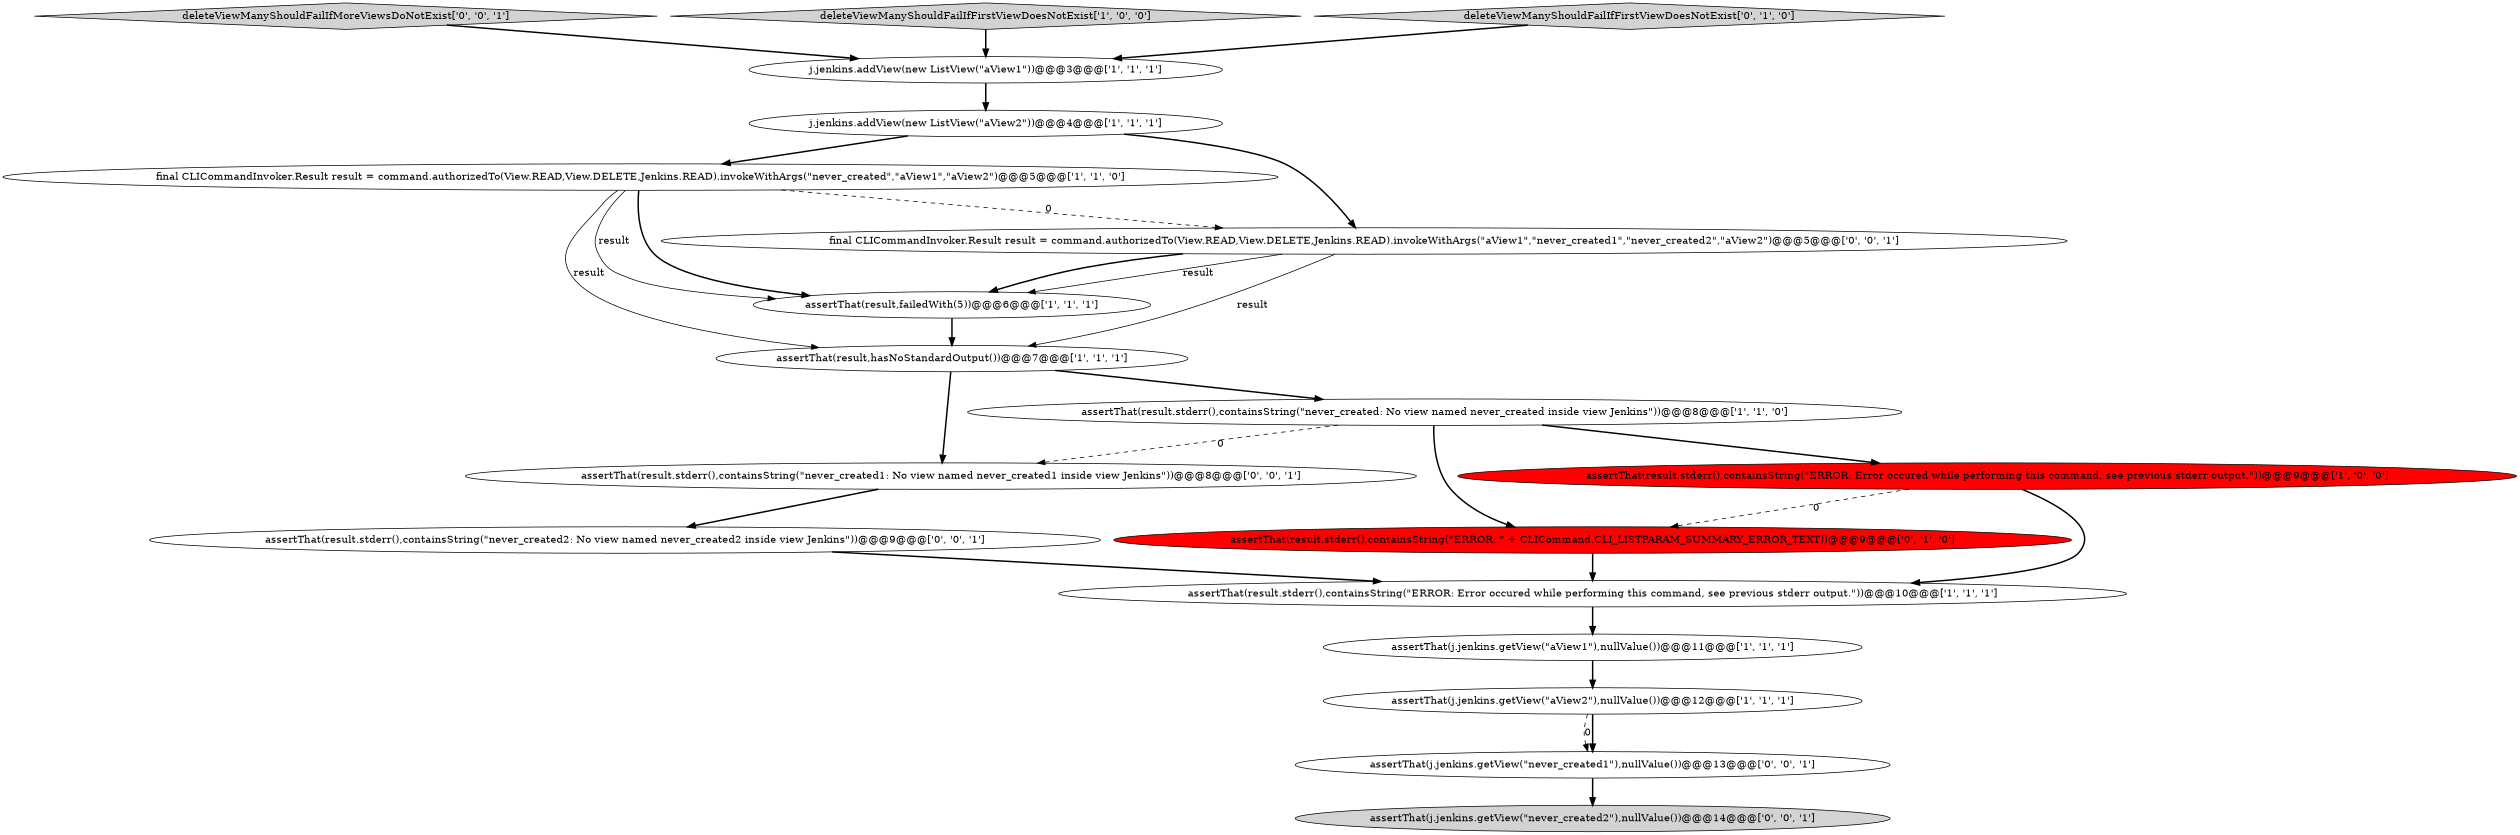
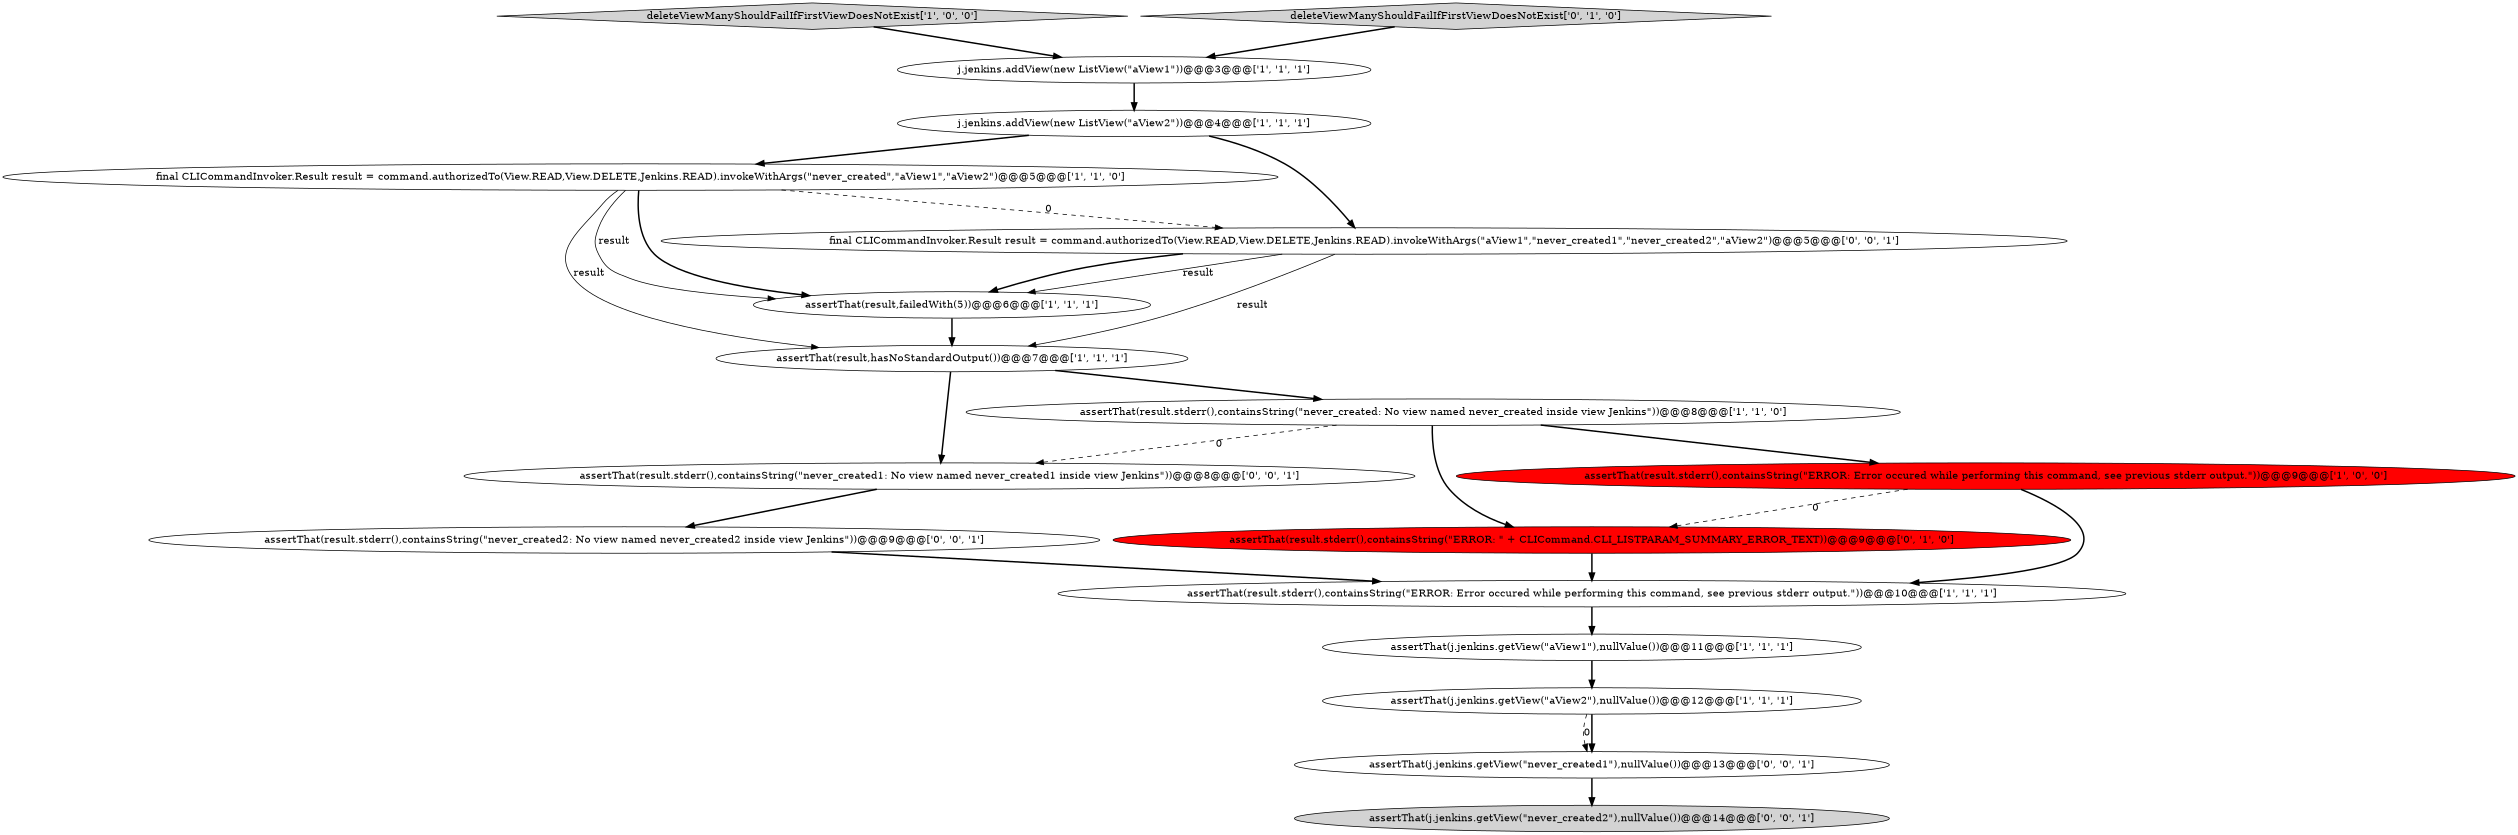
(346, 16) -> none
